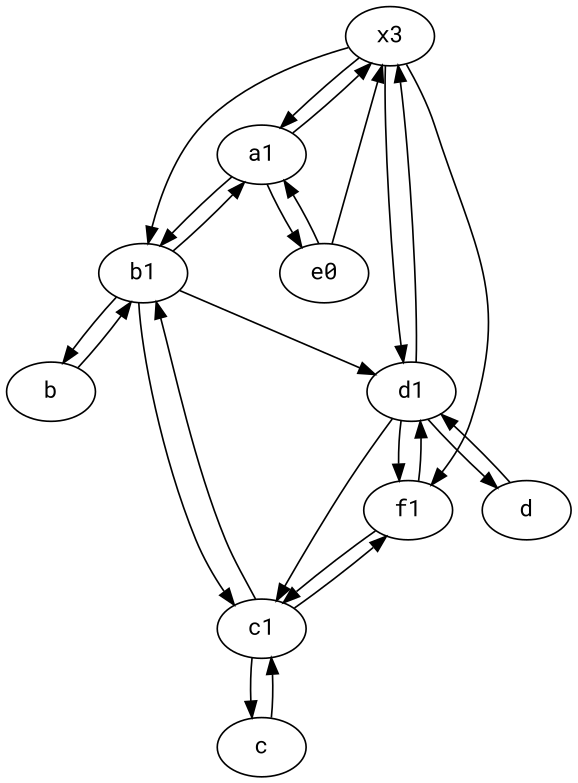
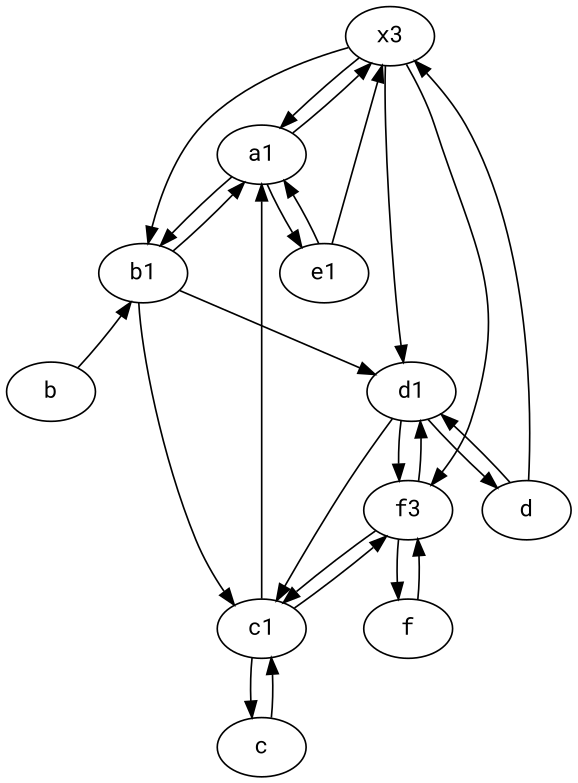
(412, 222) -> (514, 266)
(324, 273) -> (324, 273)
(94, 323) -> none
(199, 462) -> (262, 400)
(408, 510) -> (408, 510)
none -> (408, 629)
